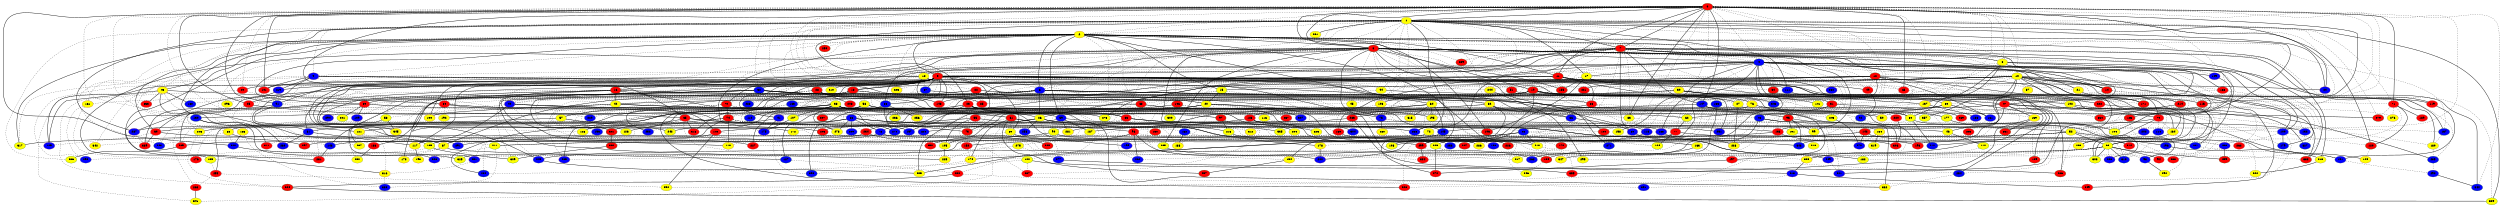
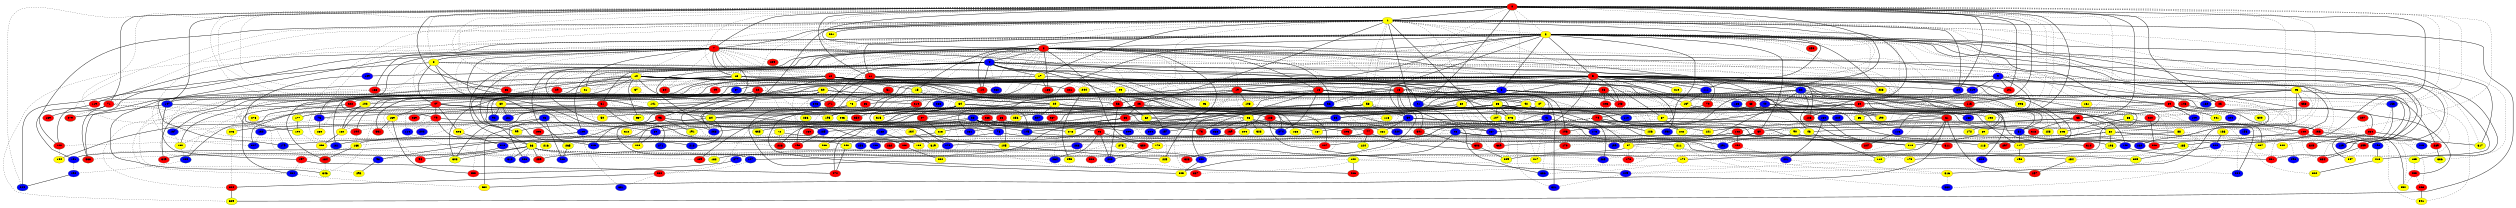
(934, 40) -> (1722, 37)
none -> (234, 95)
(1672, 155) -> (1895, 153)
